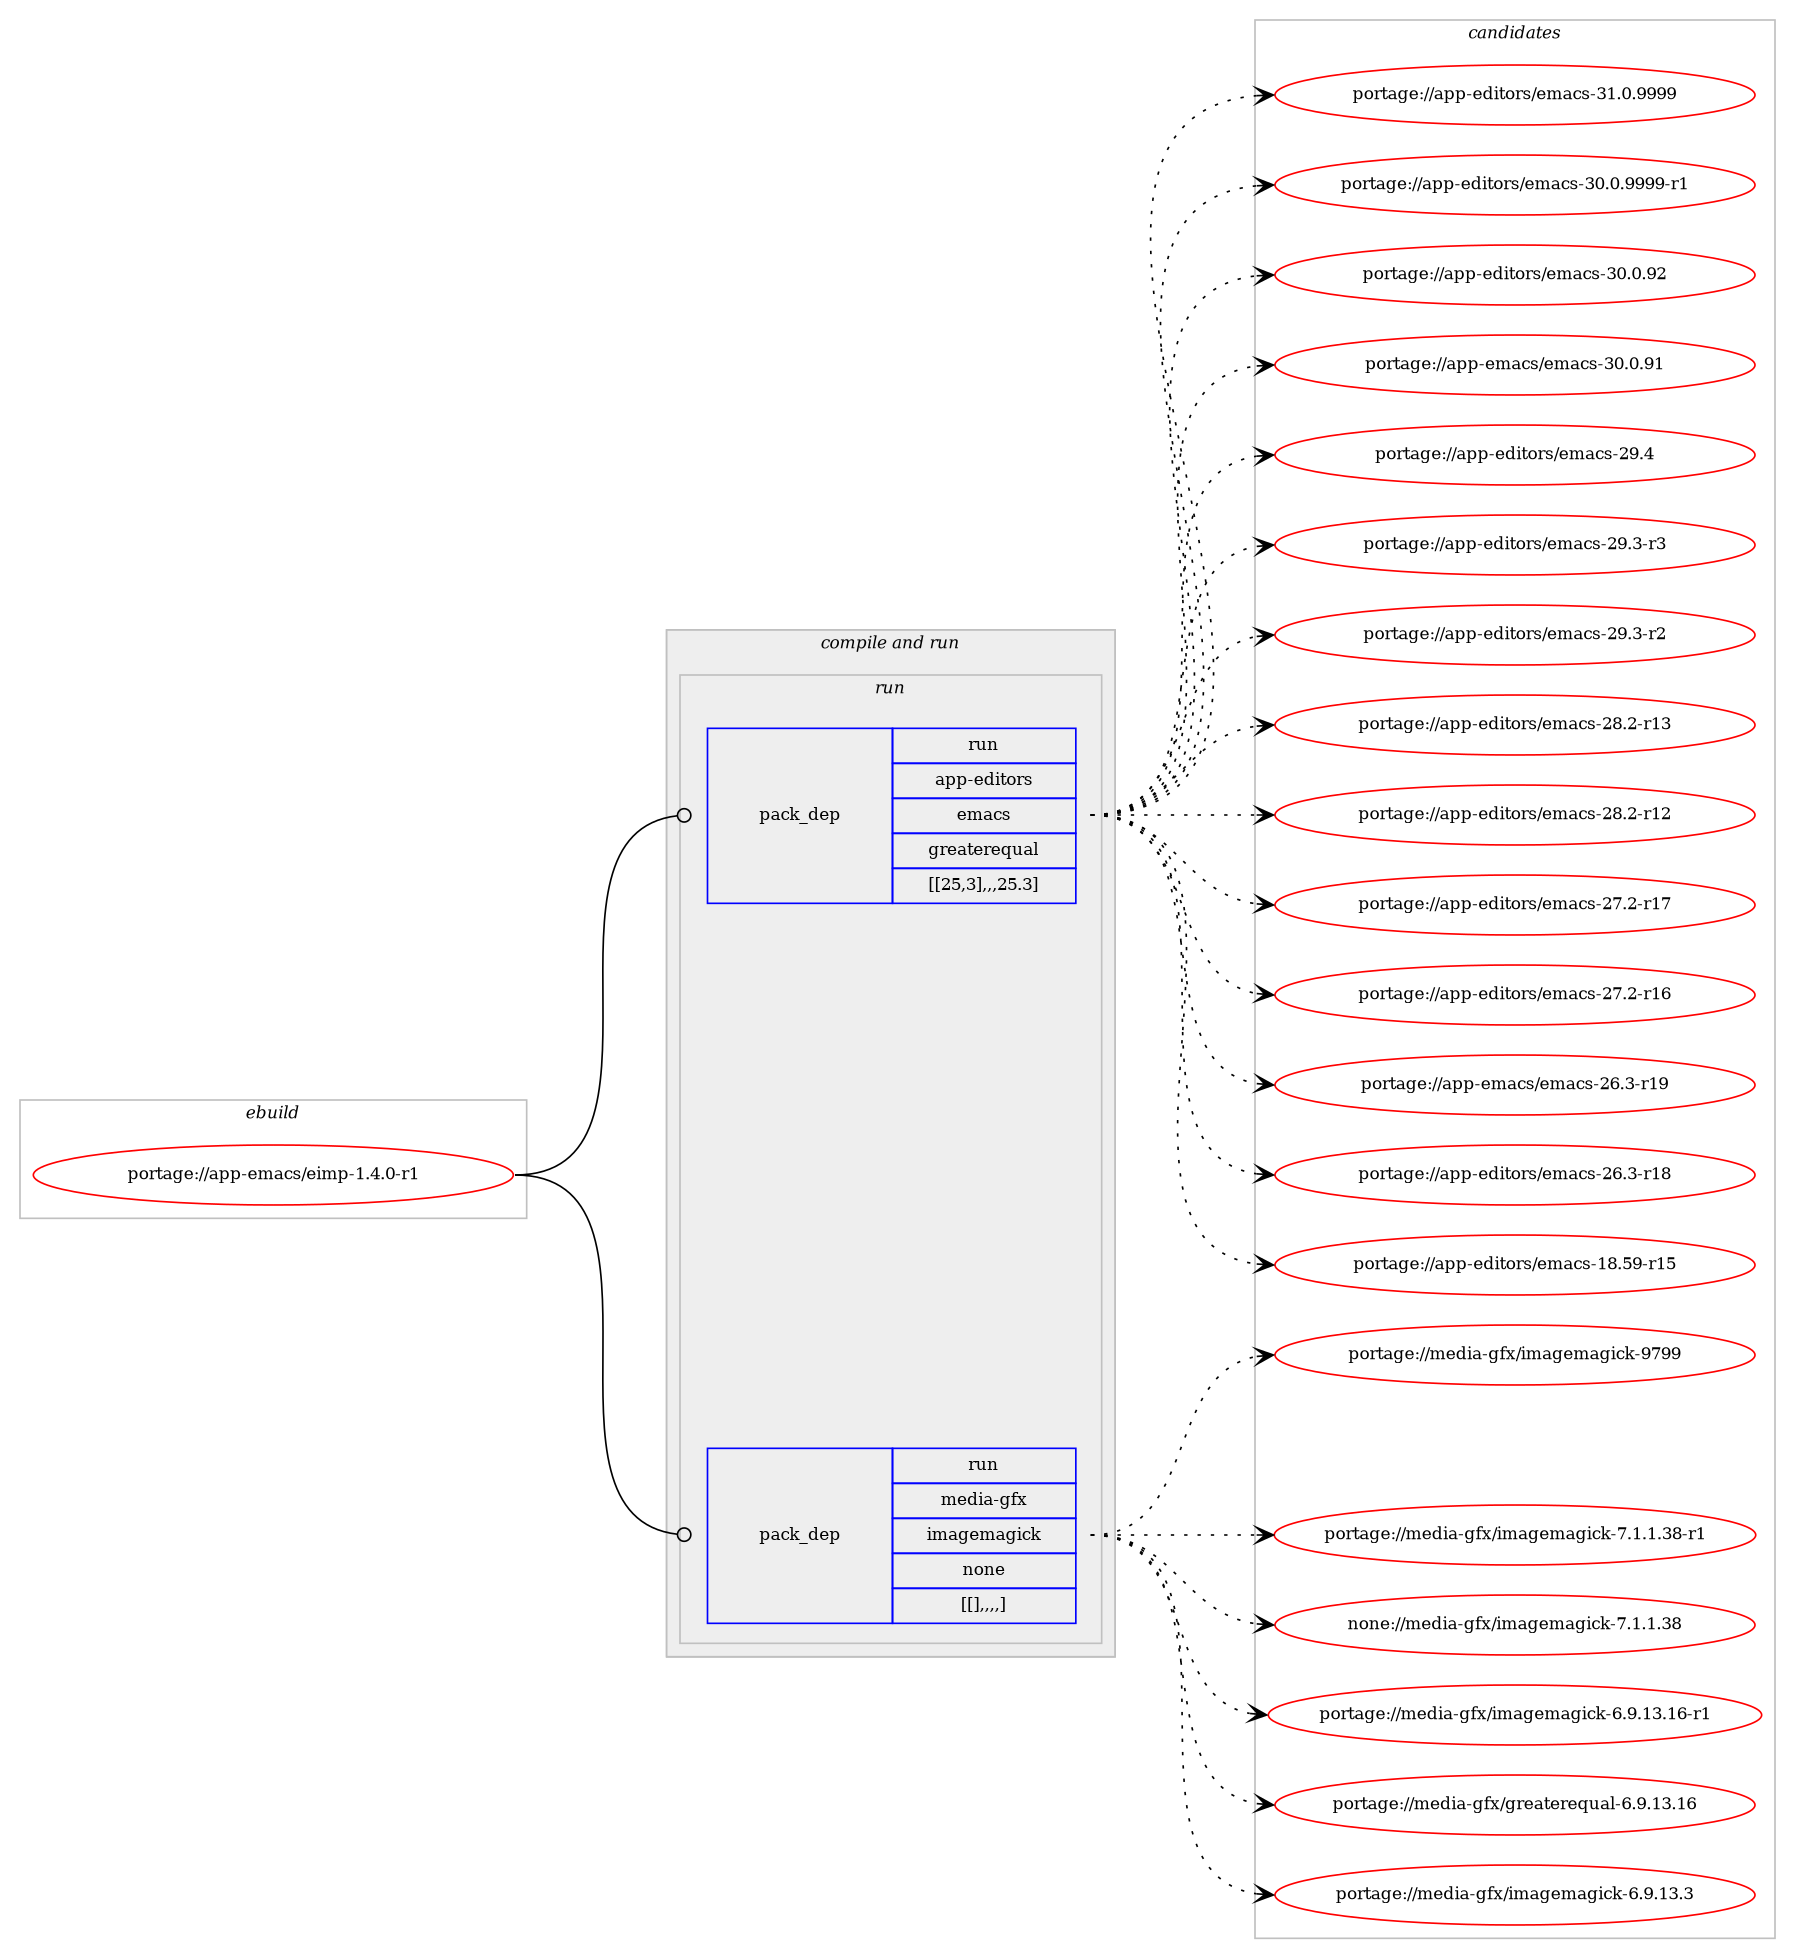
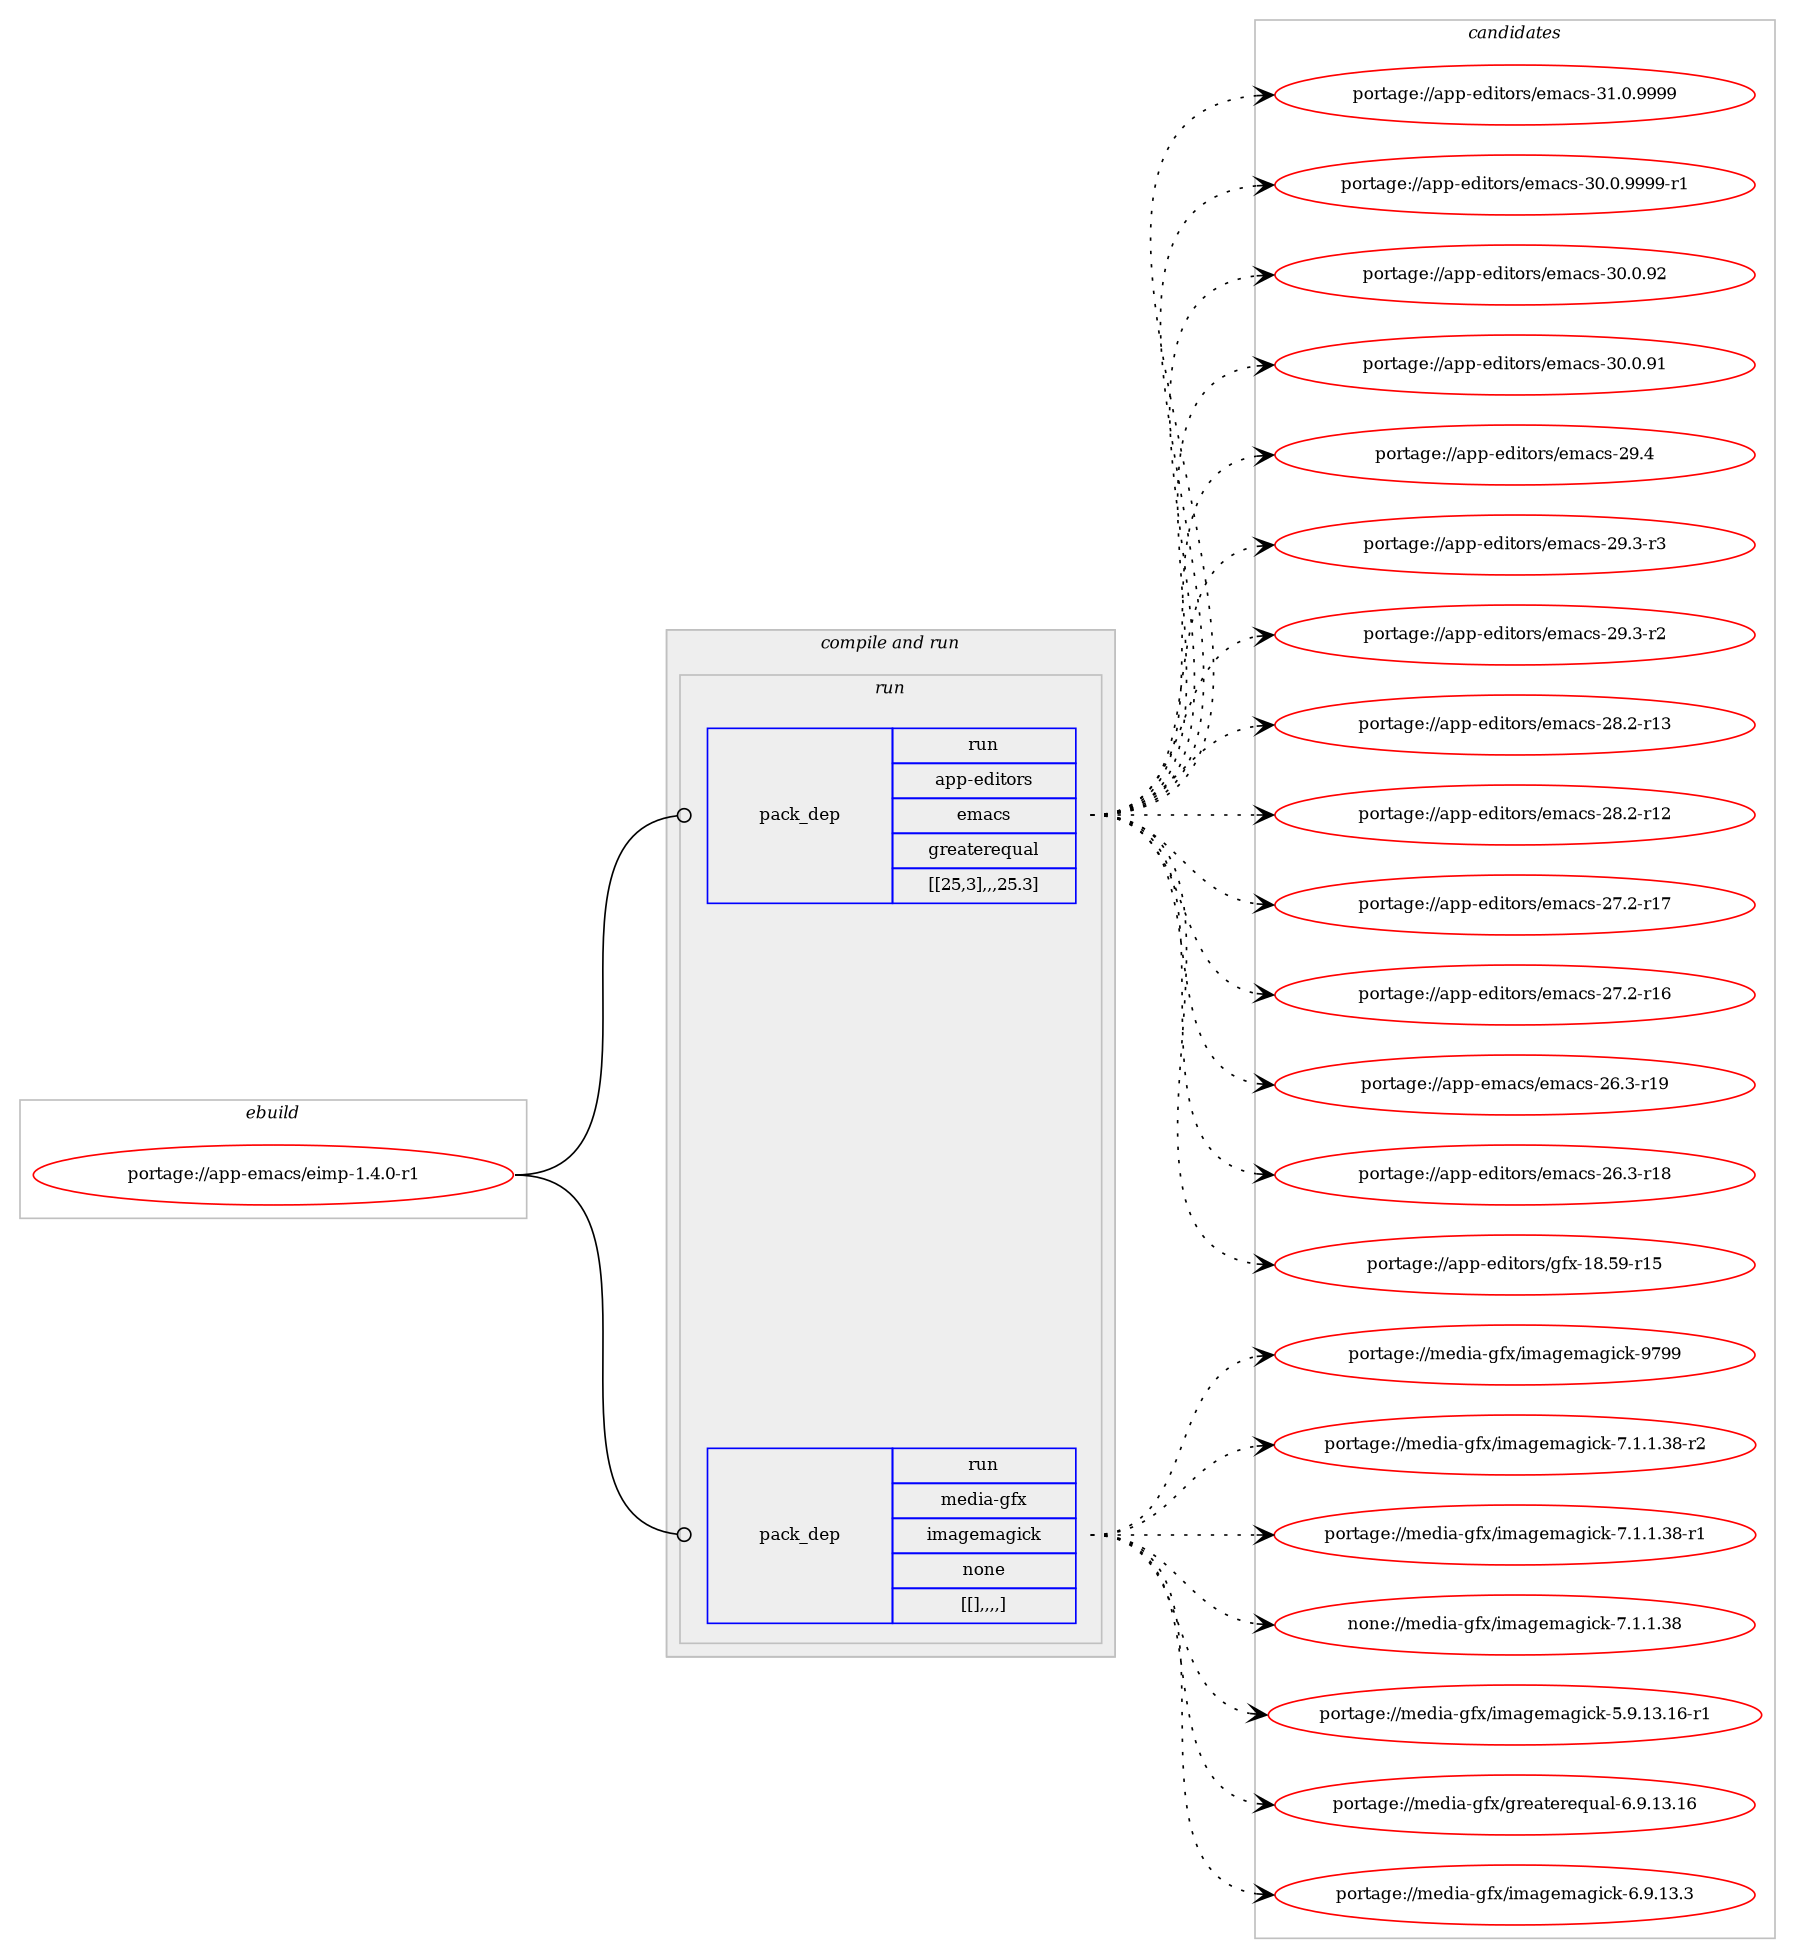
(1515, 365) -> (1515, 365)
(1515, 1265) -> (1515, 1265)
none -> (1515, 1445)
(1515, 1715) -> (1515, 1715)
